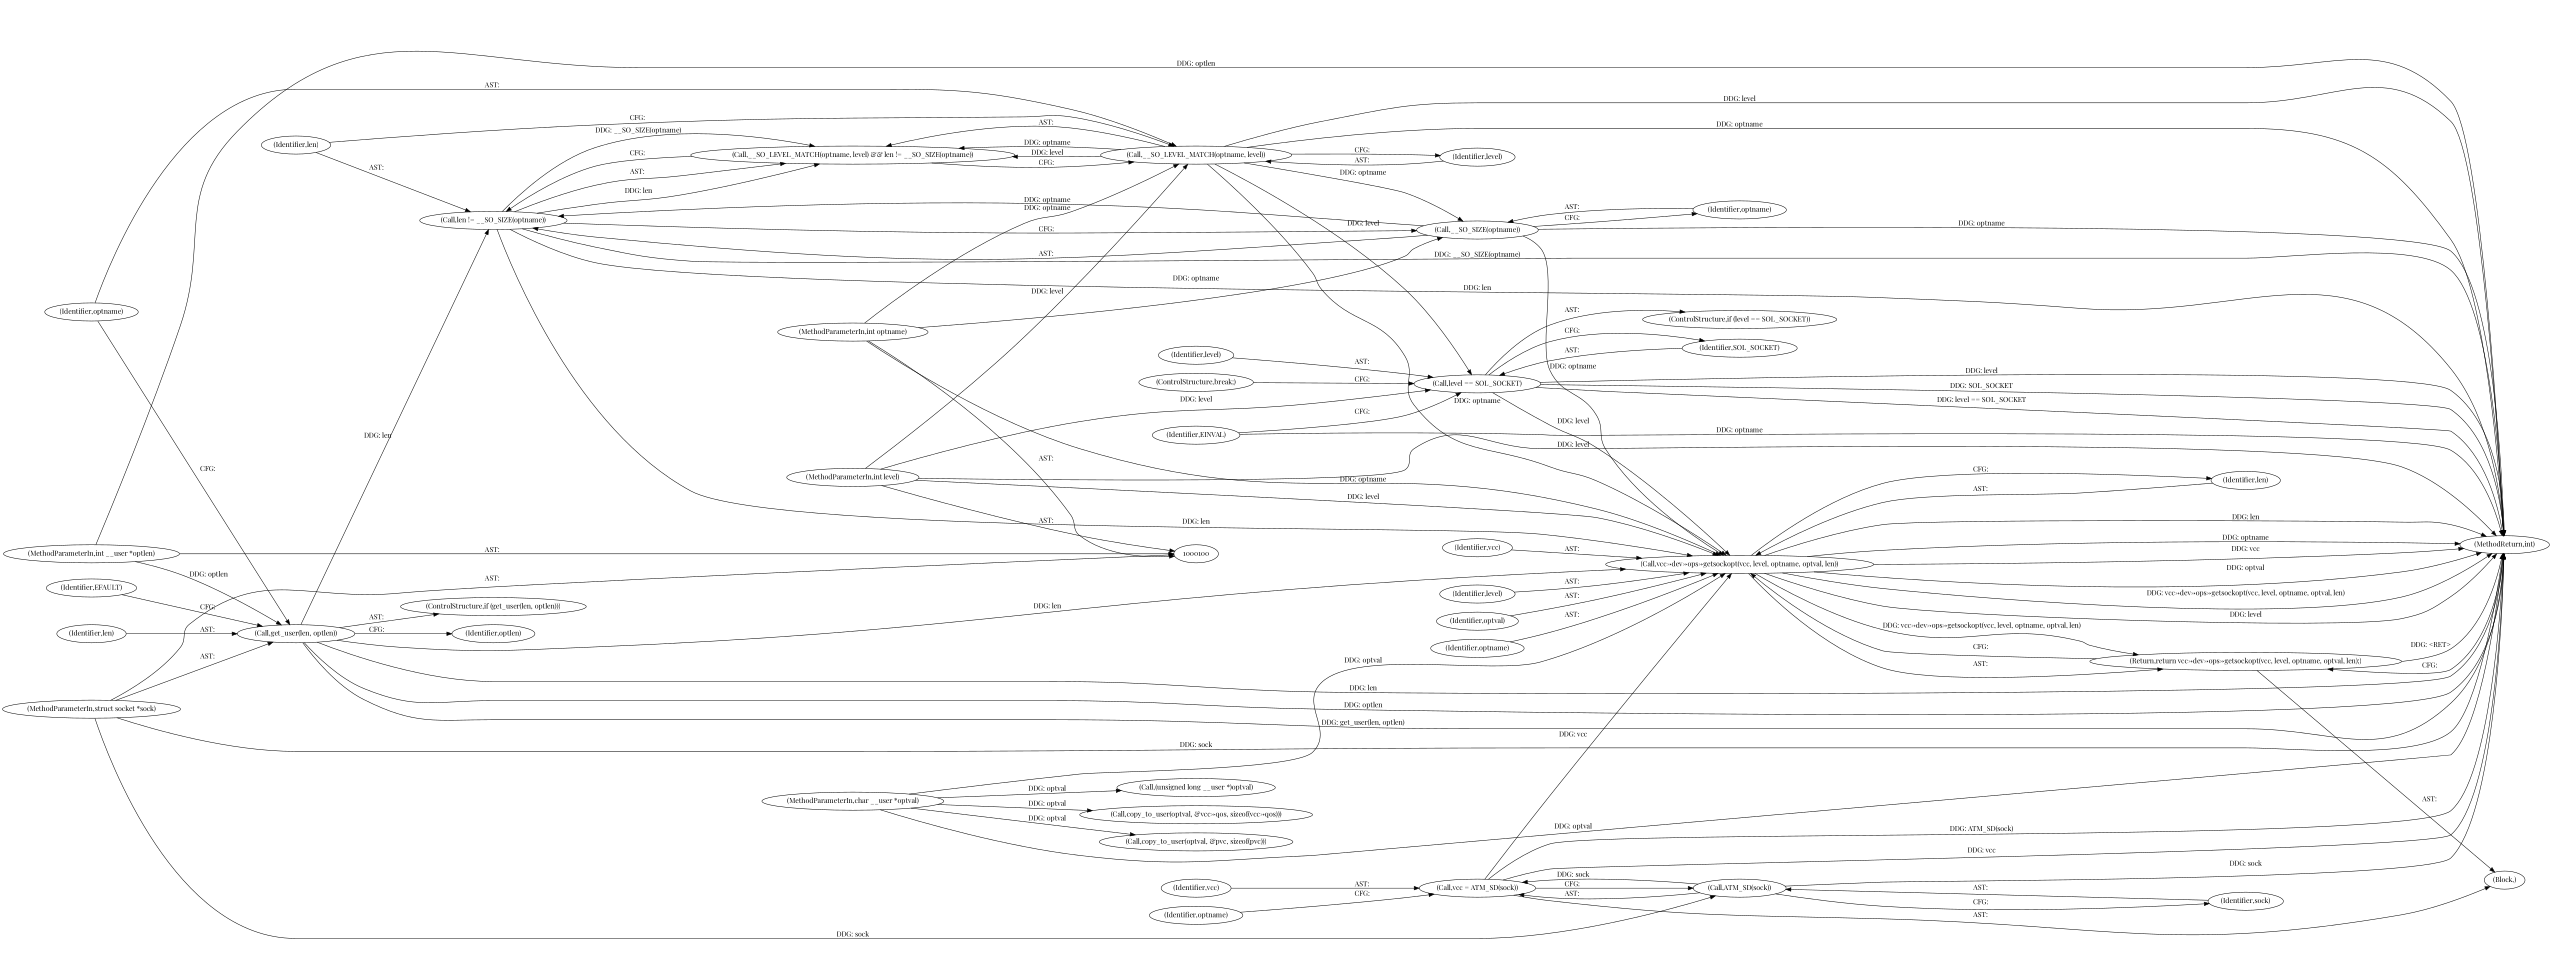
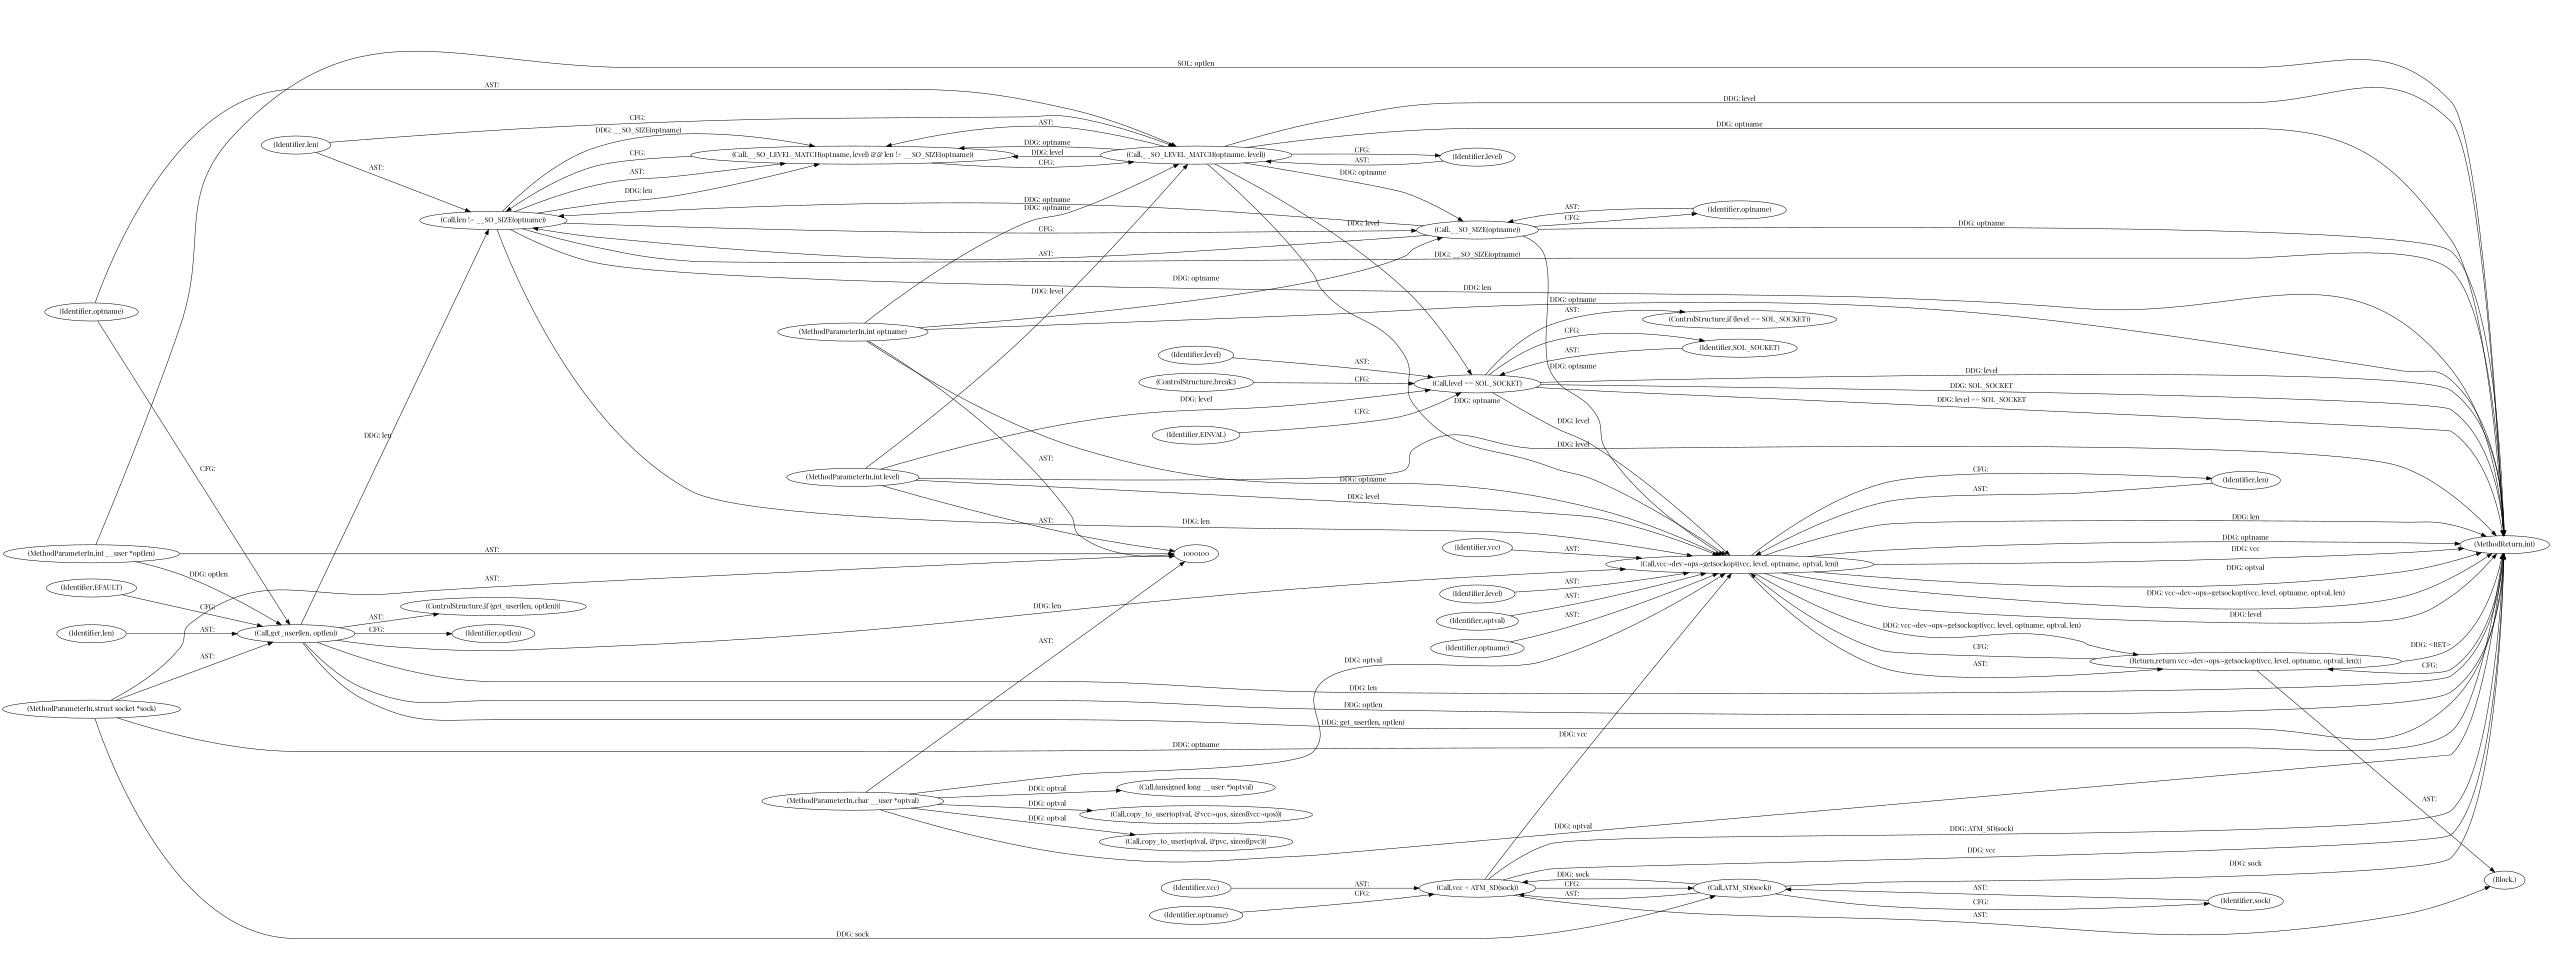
(1196, 64) -> (1196, 64)
(1894, 434) -> (1773, 303)
none -> (1023, 678)
(1196, 745) -> (1196, 745)
